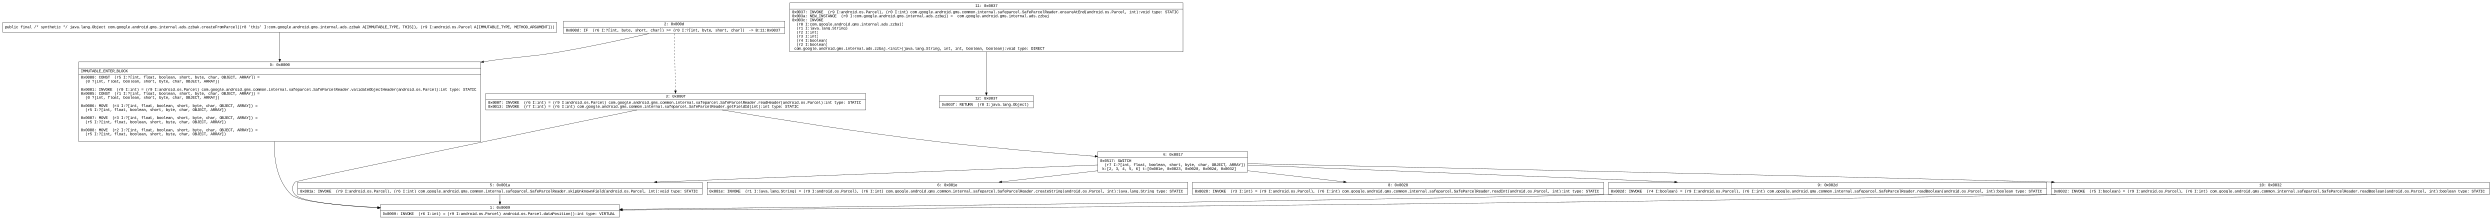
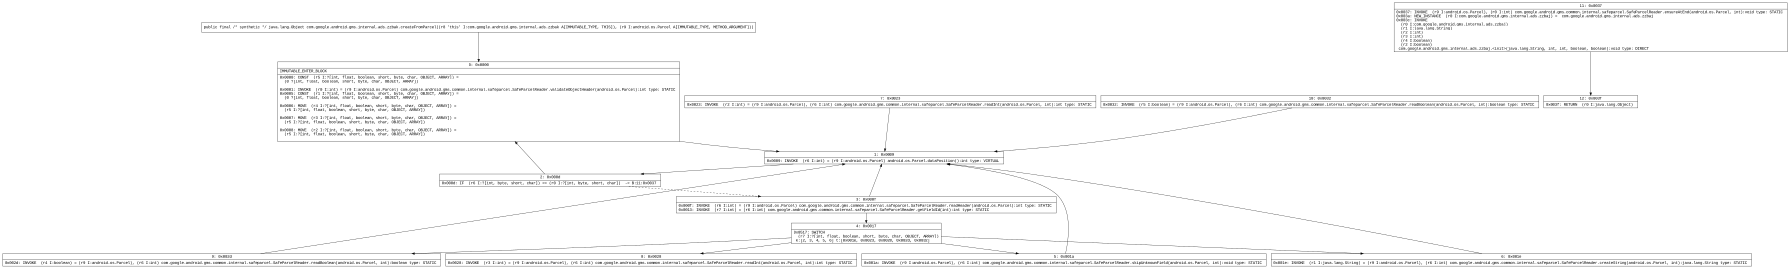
none -> (890, 102)
none -> (718, 169)
(1650, 173) -> none
none -> (1217, 204)
